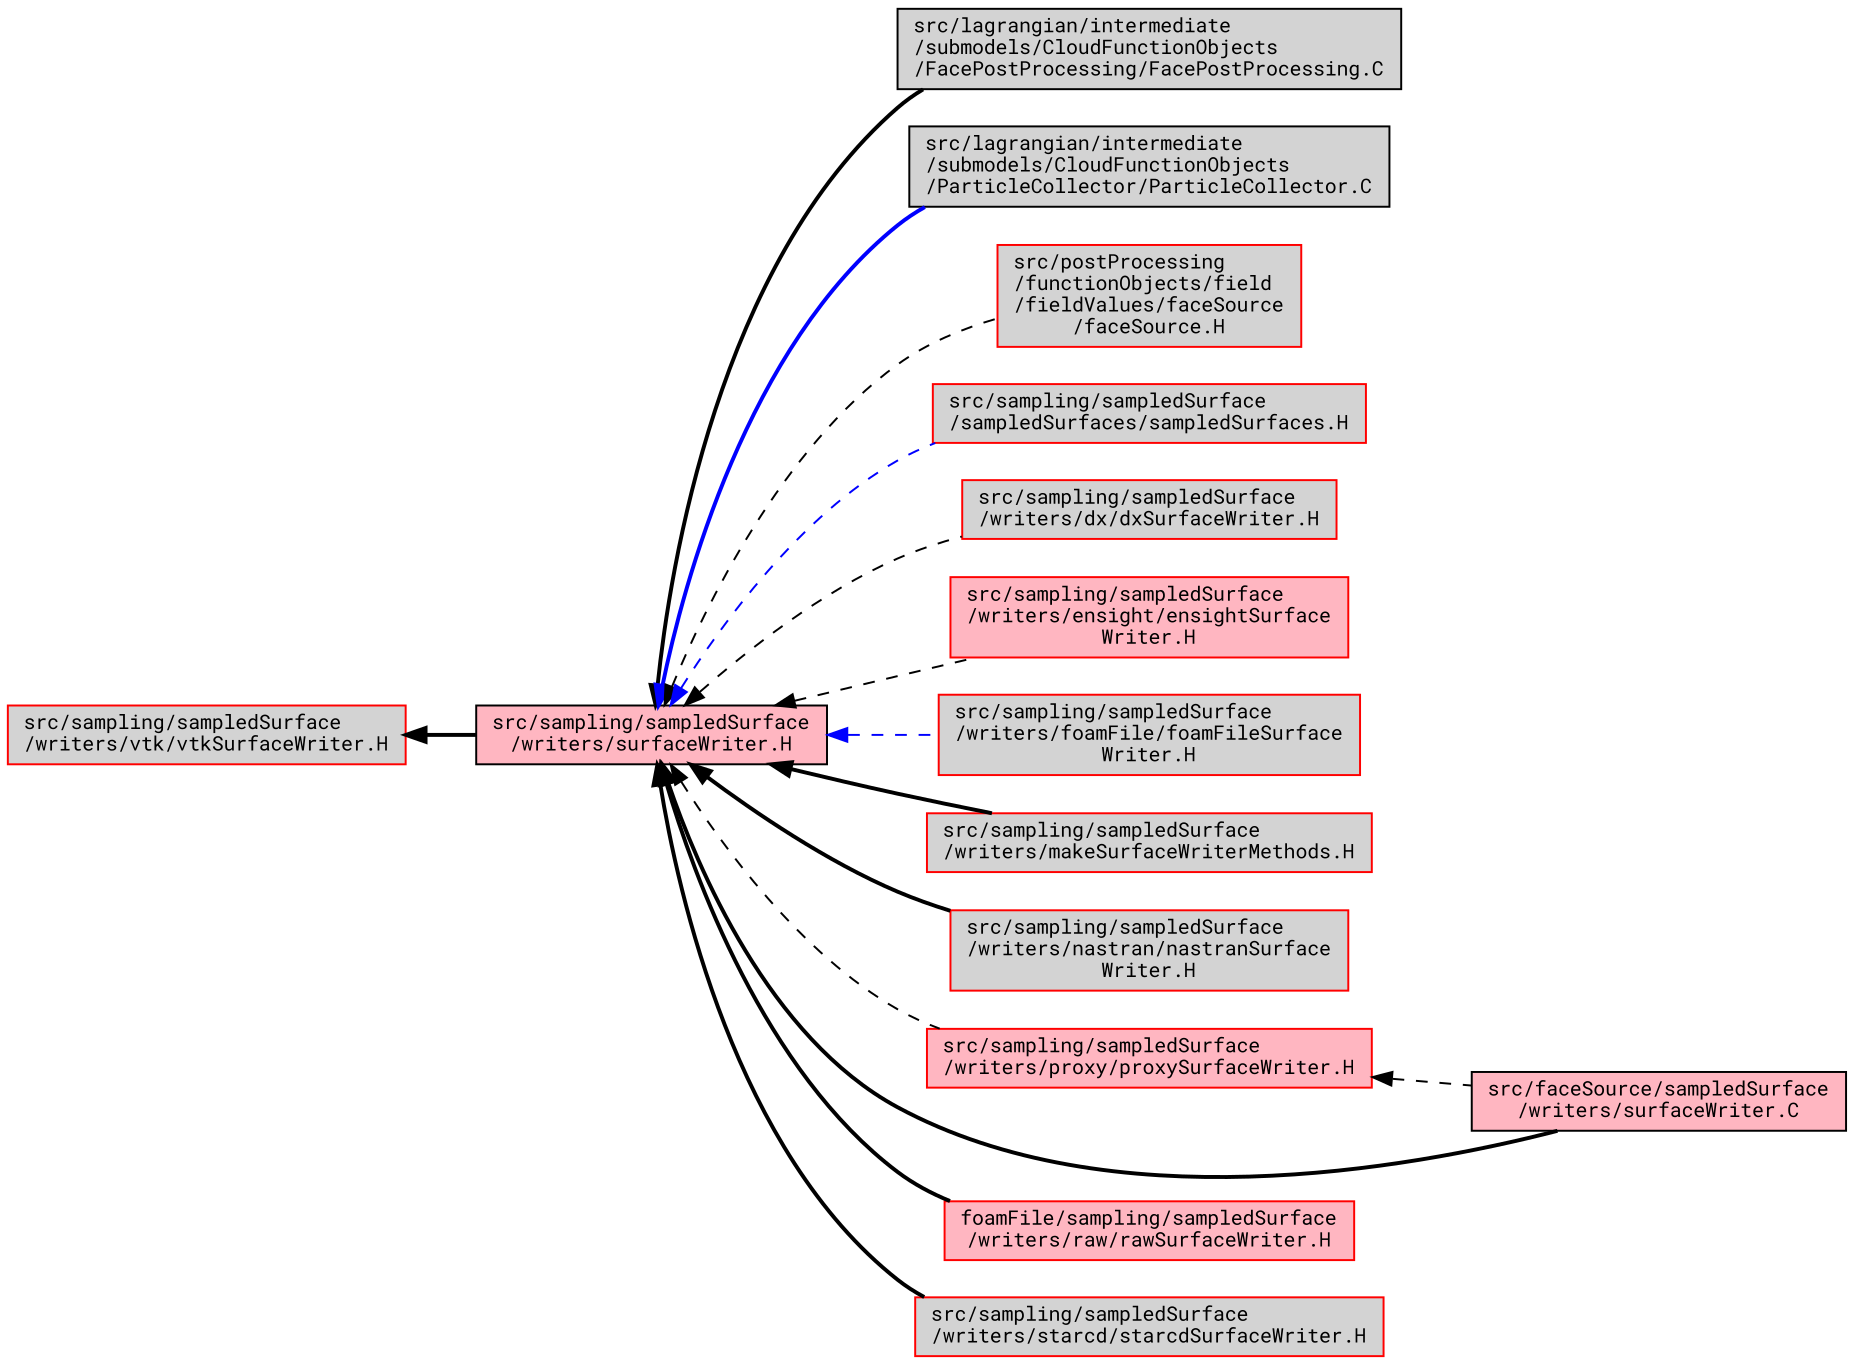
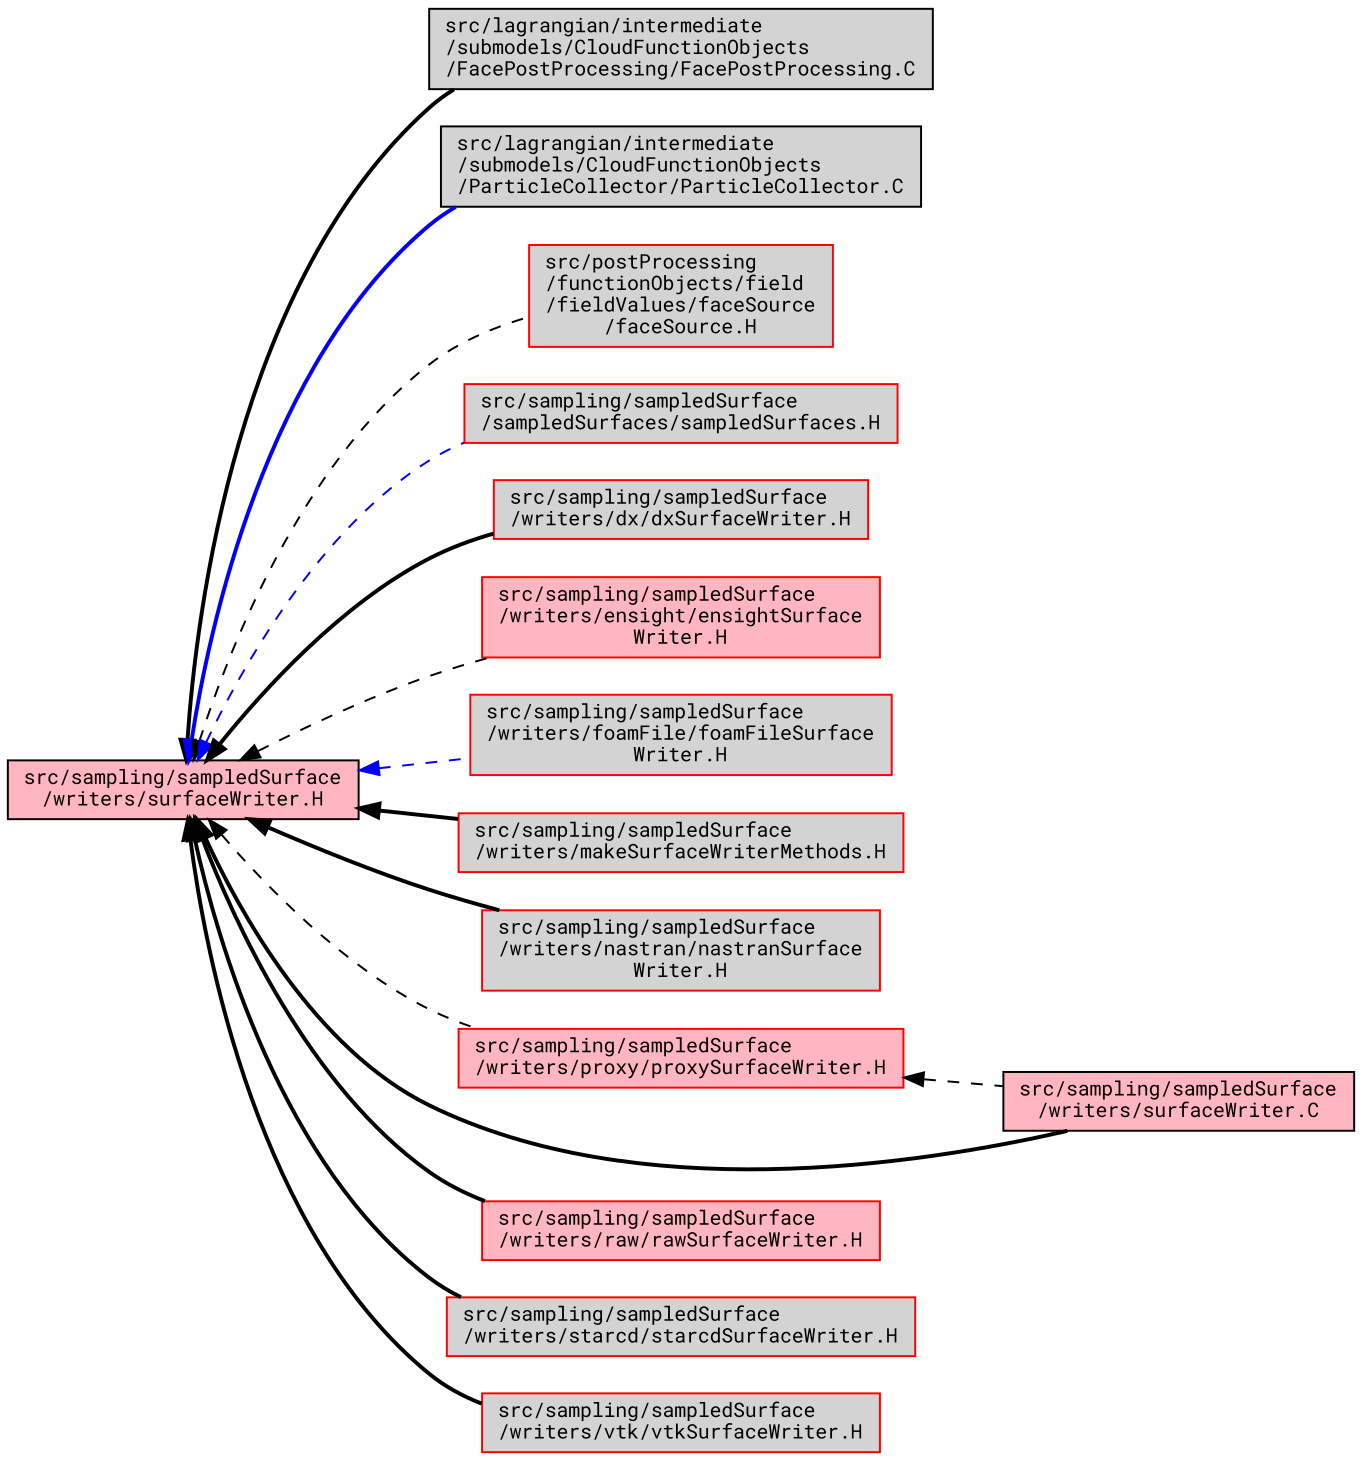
(822, 599) -> (342, 618)
(451, 735) -> (275, 1157)
(1659, 1101) -> (1179, 1101)
(1149, 1231) -> (681, 1231)
